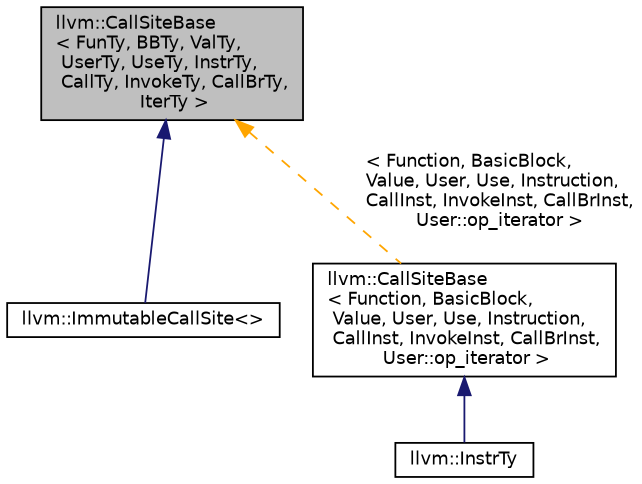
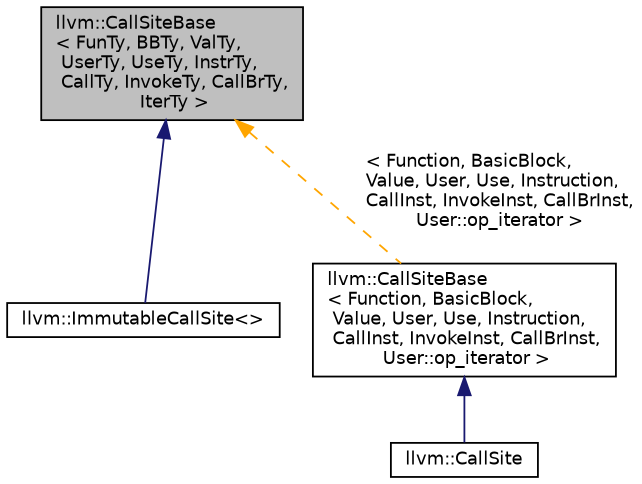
(464, 460) -> (464, 460)
